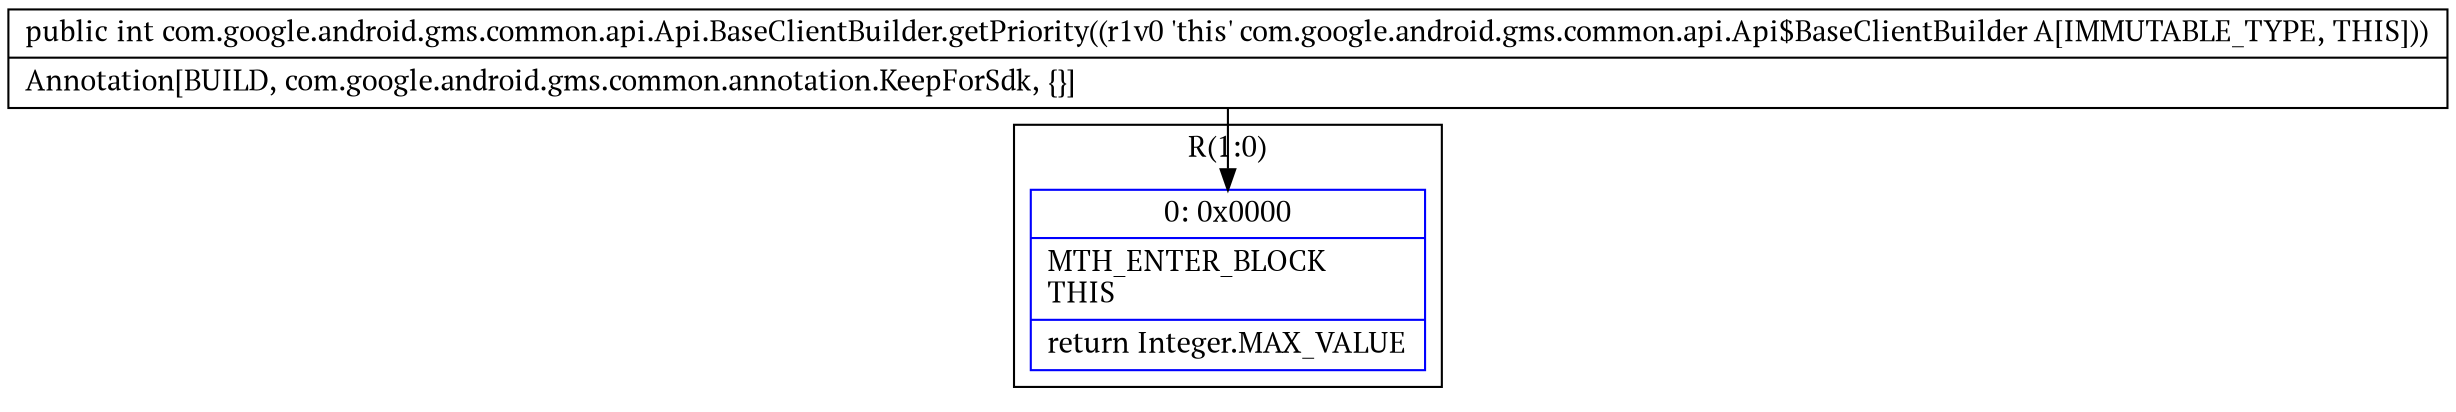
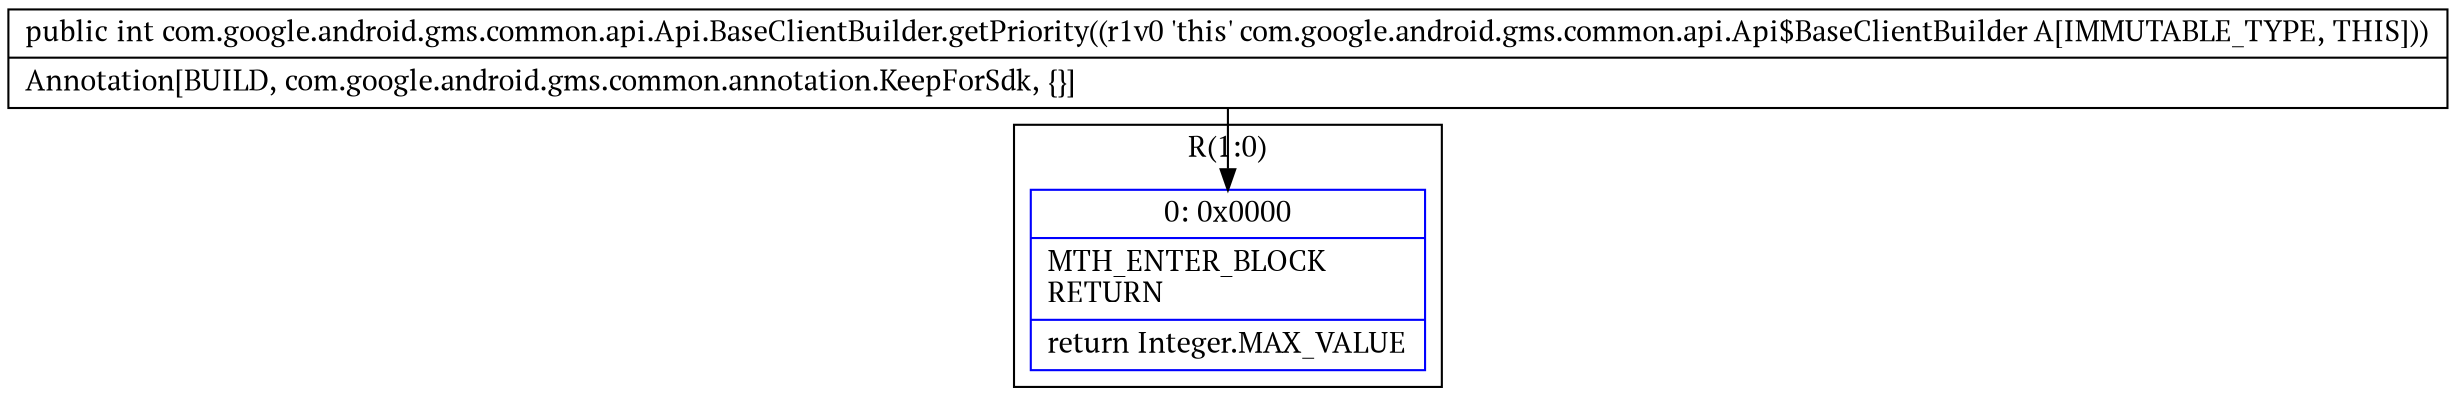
(1082, 294) -> (1106, 294)
